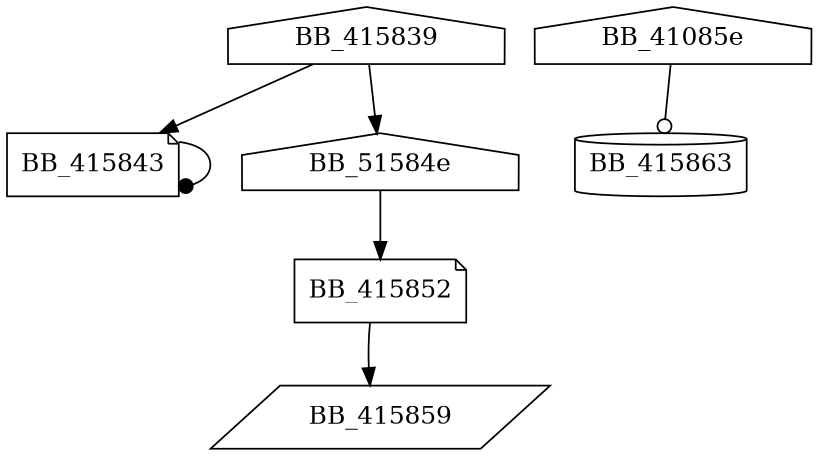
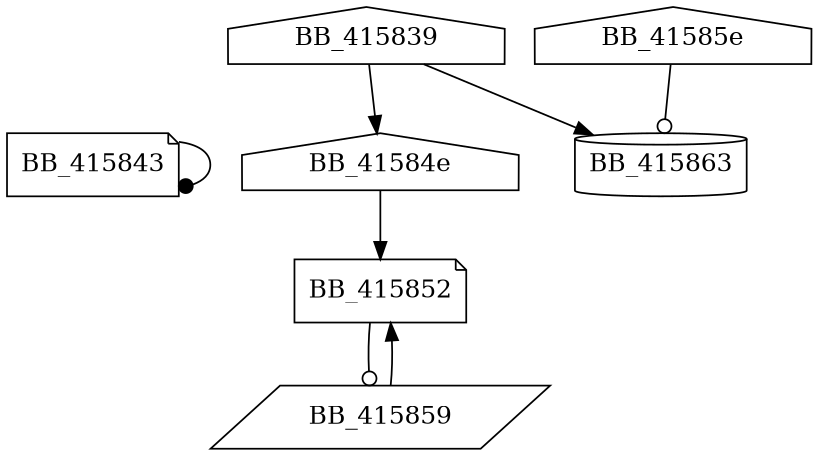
(673, 39) -> (673, 39)
(245, 95) -> (500, 96)
(380, 165) -> (380, 165)
(369, 347) -> (369, 347)
none -> (392, 363)
